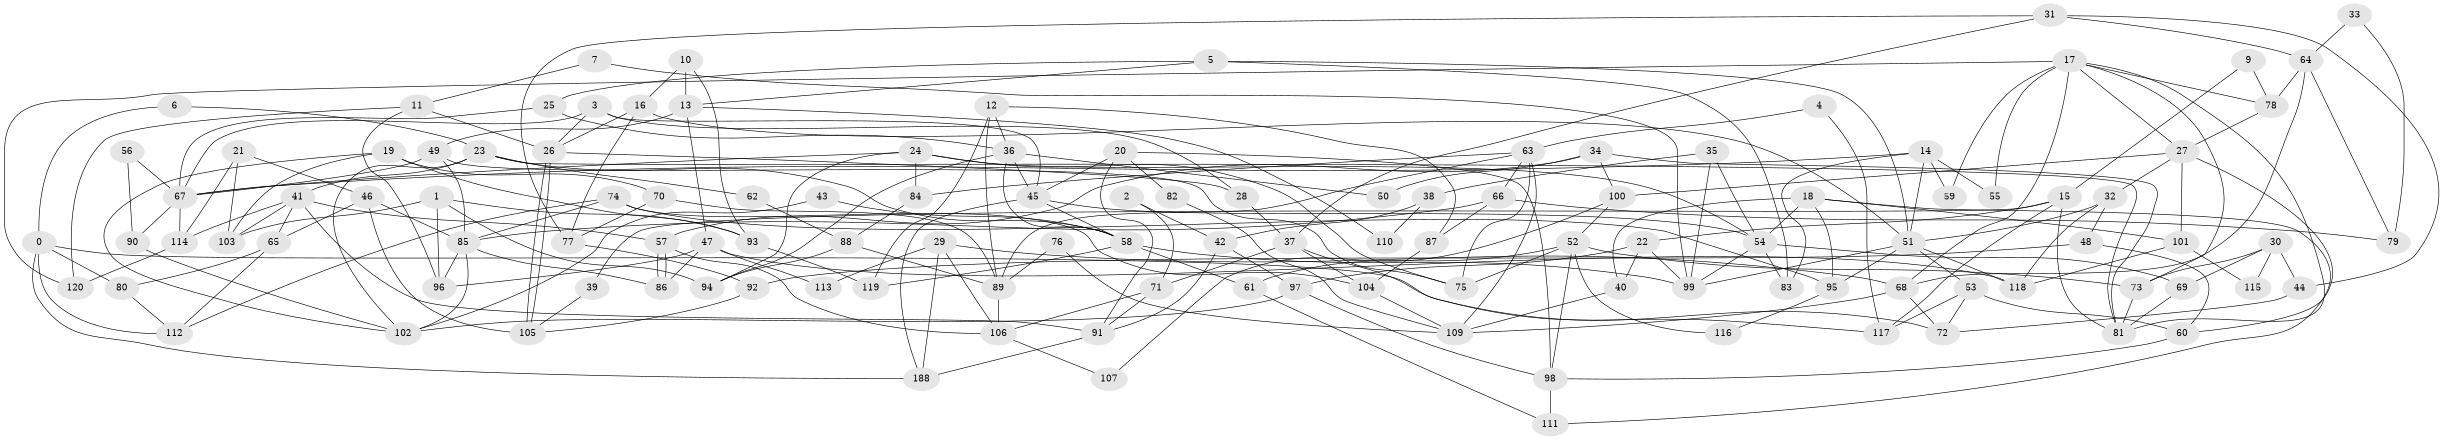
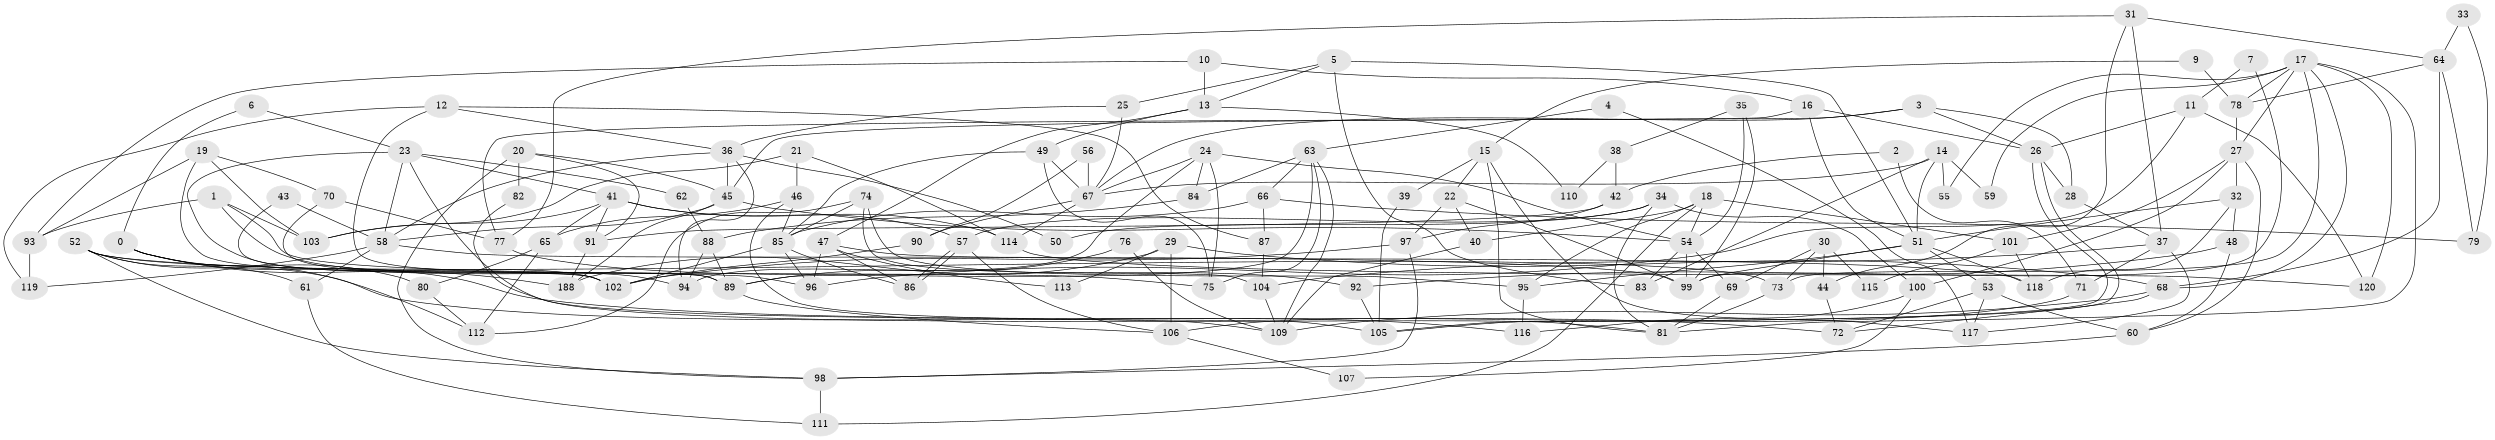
(1595, 220) -> (1723, 318)
(1127, 311) -> none
